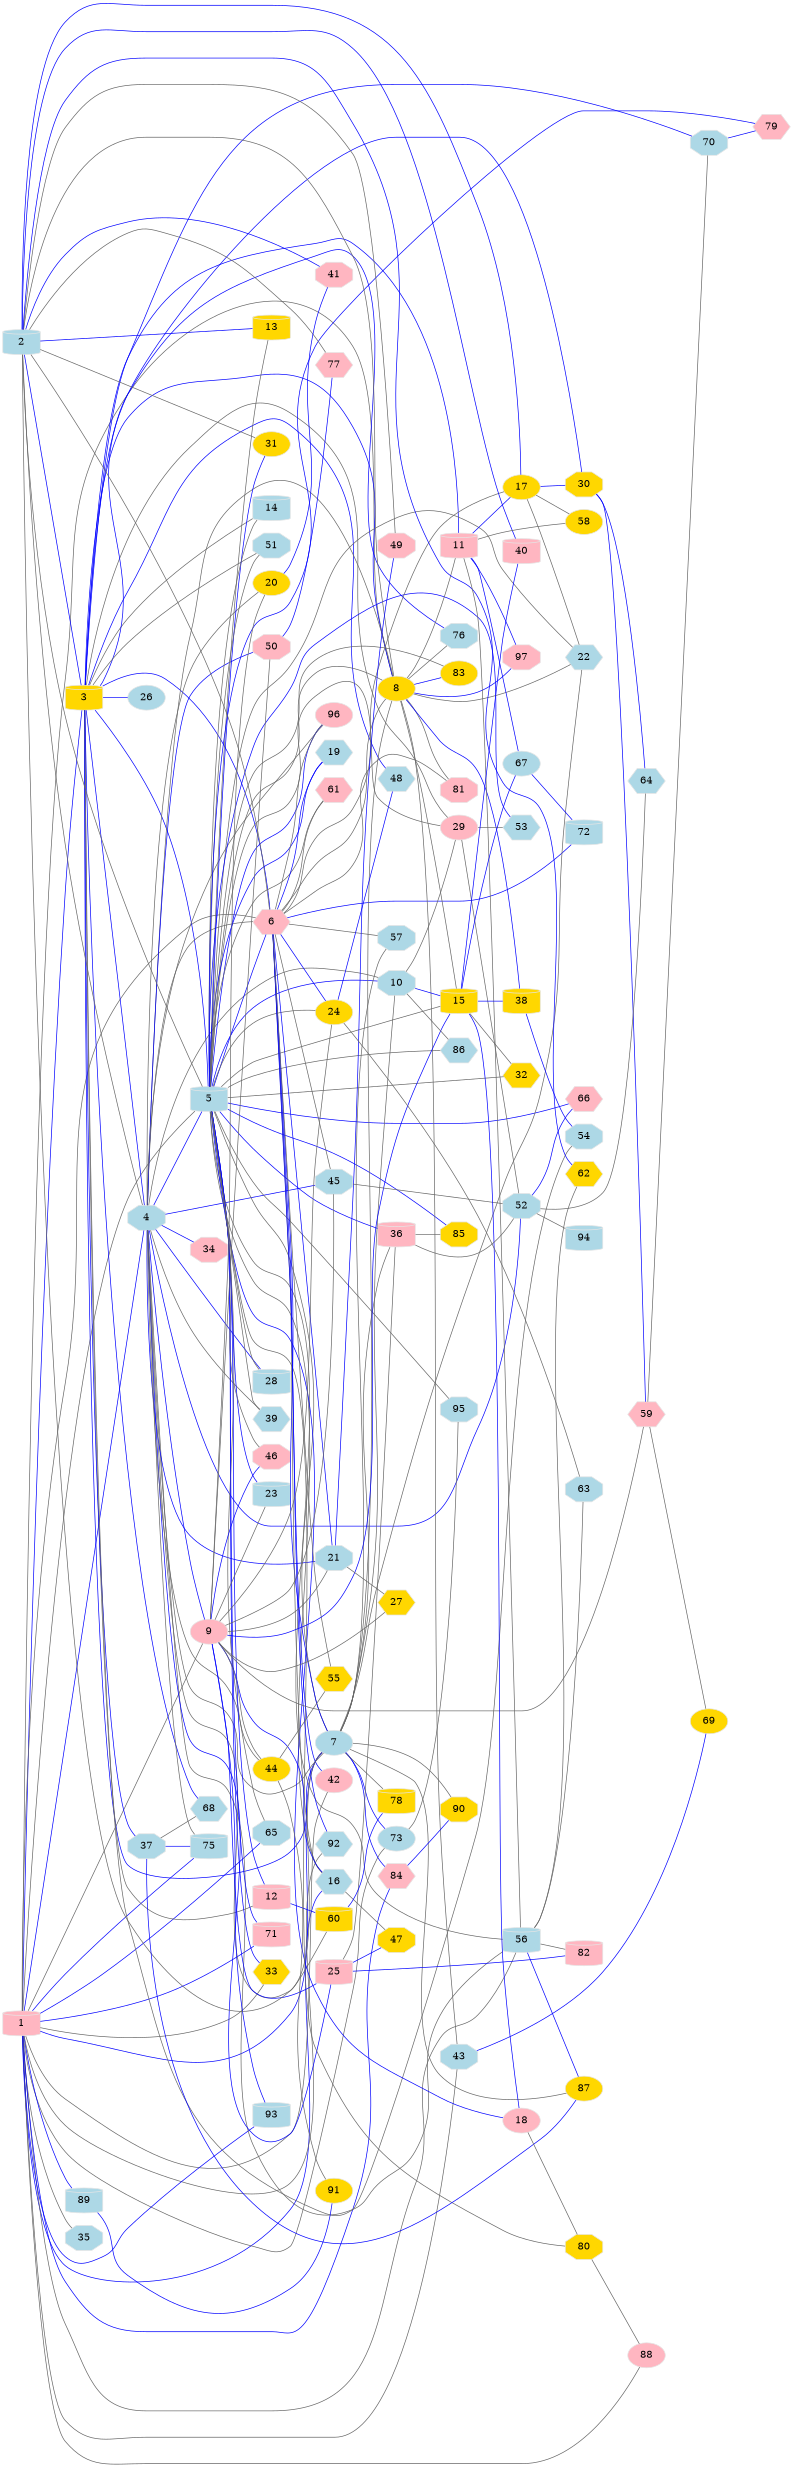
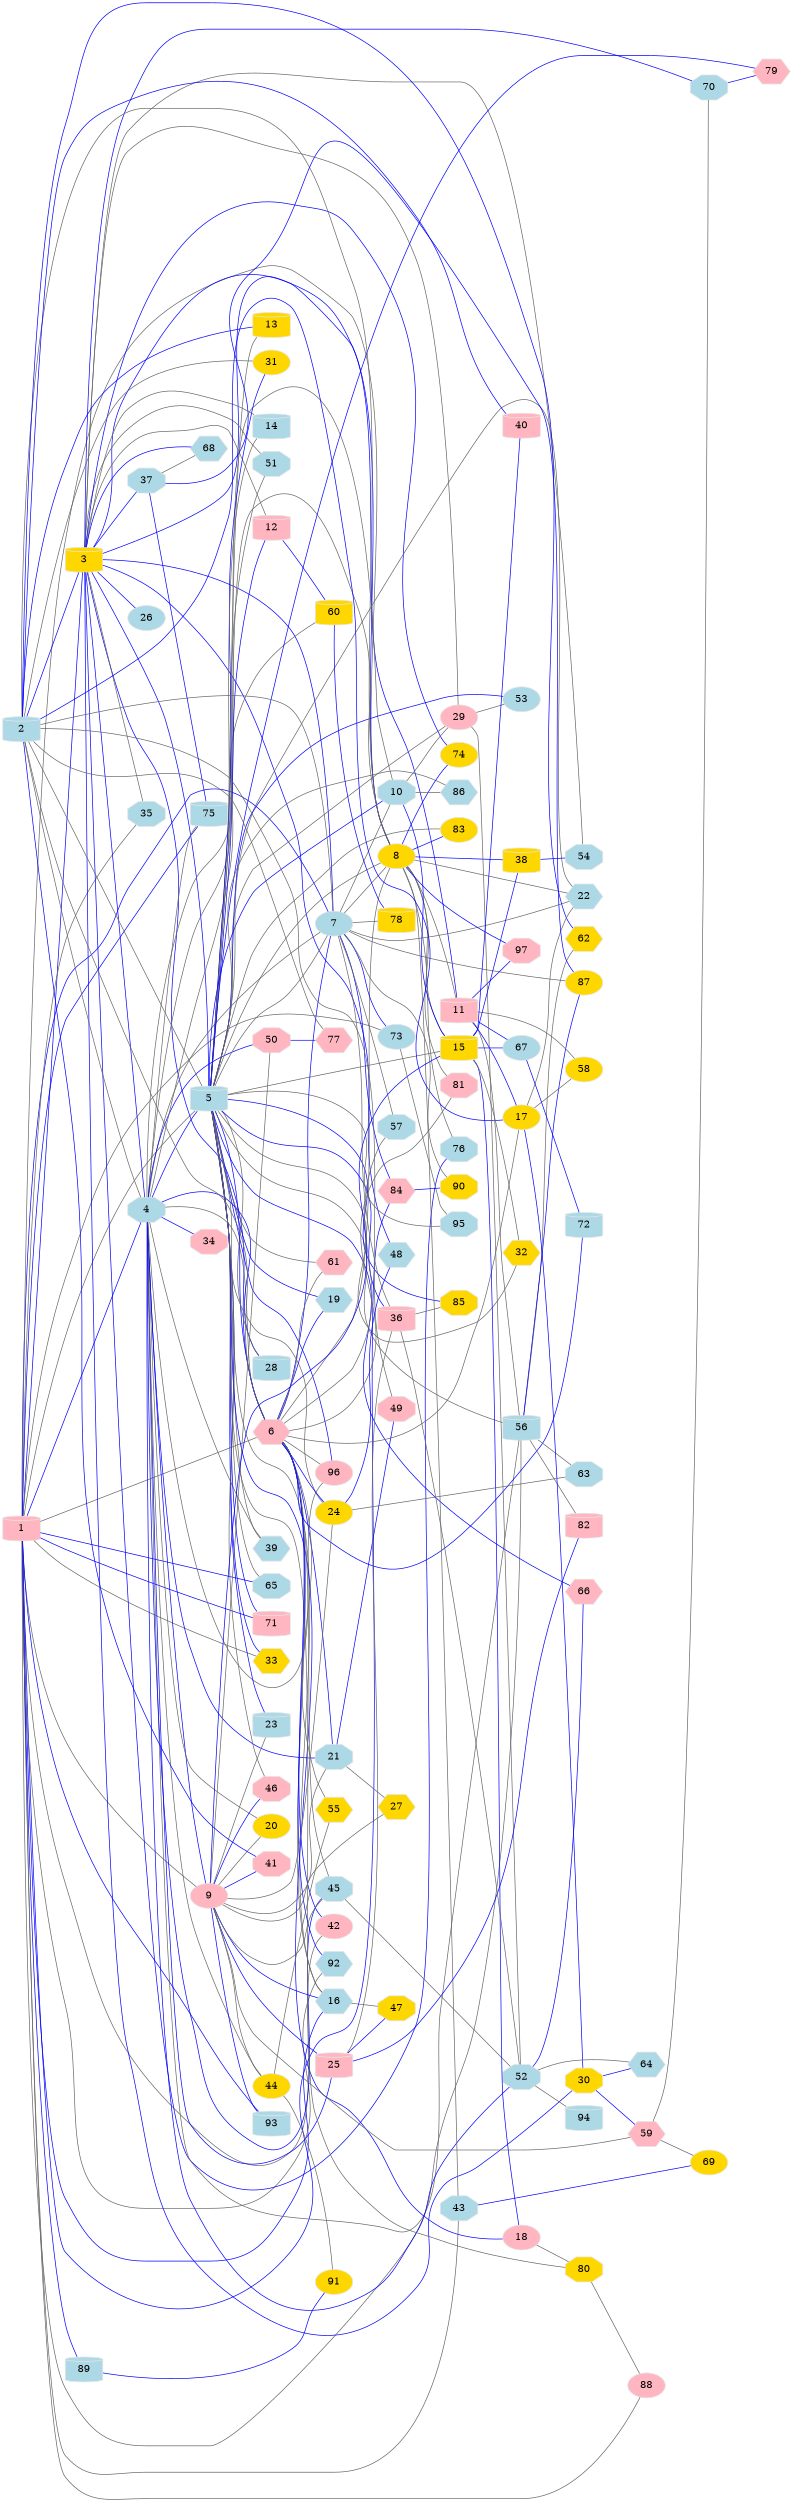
(310, 439) -> (240, 1880)
none -> (123, 721)
none -> (459, 755)
(522, 828) -> (522, 699)
